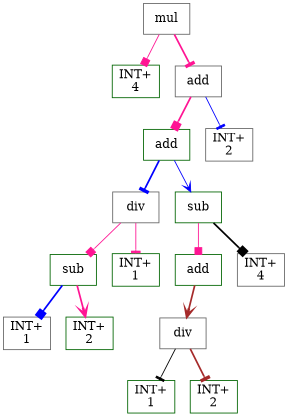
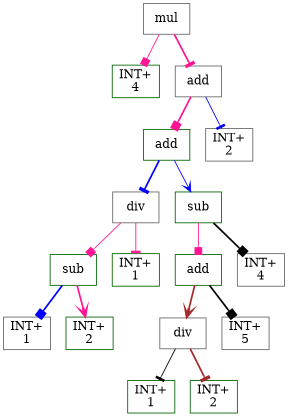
none -> (246, 333)
